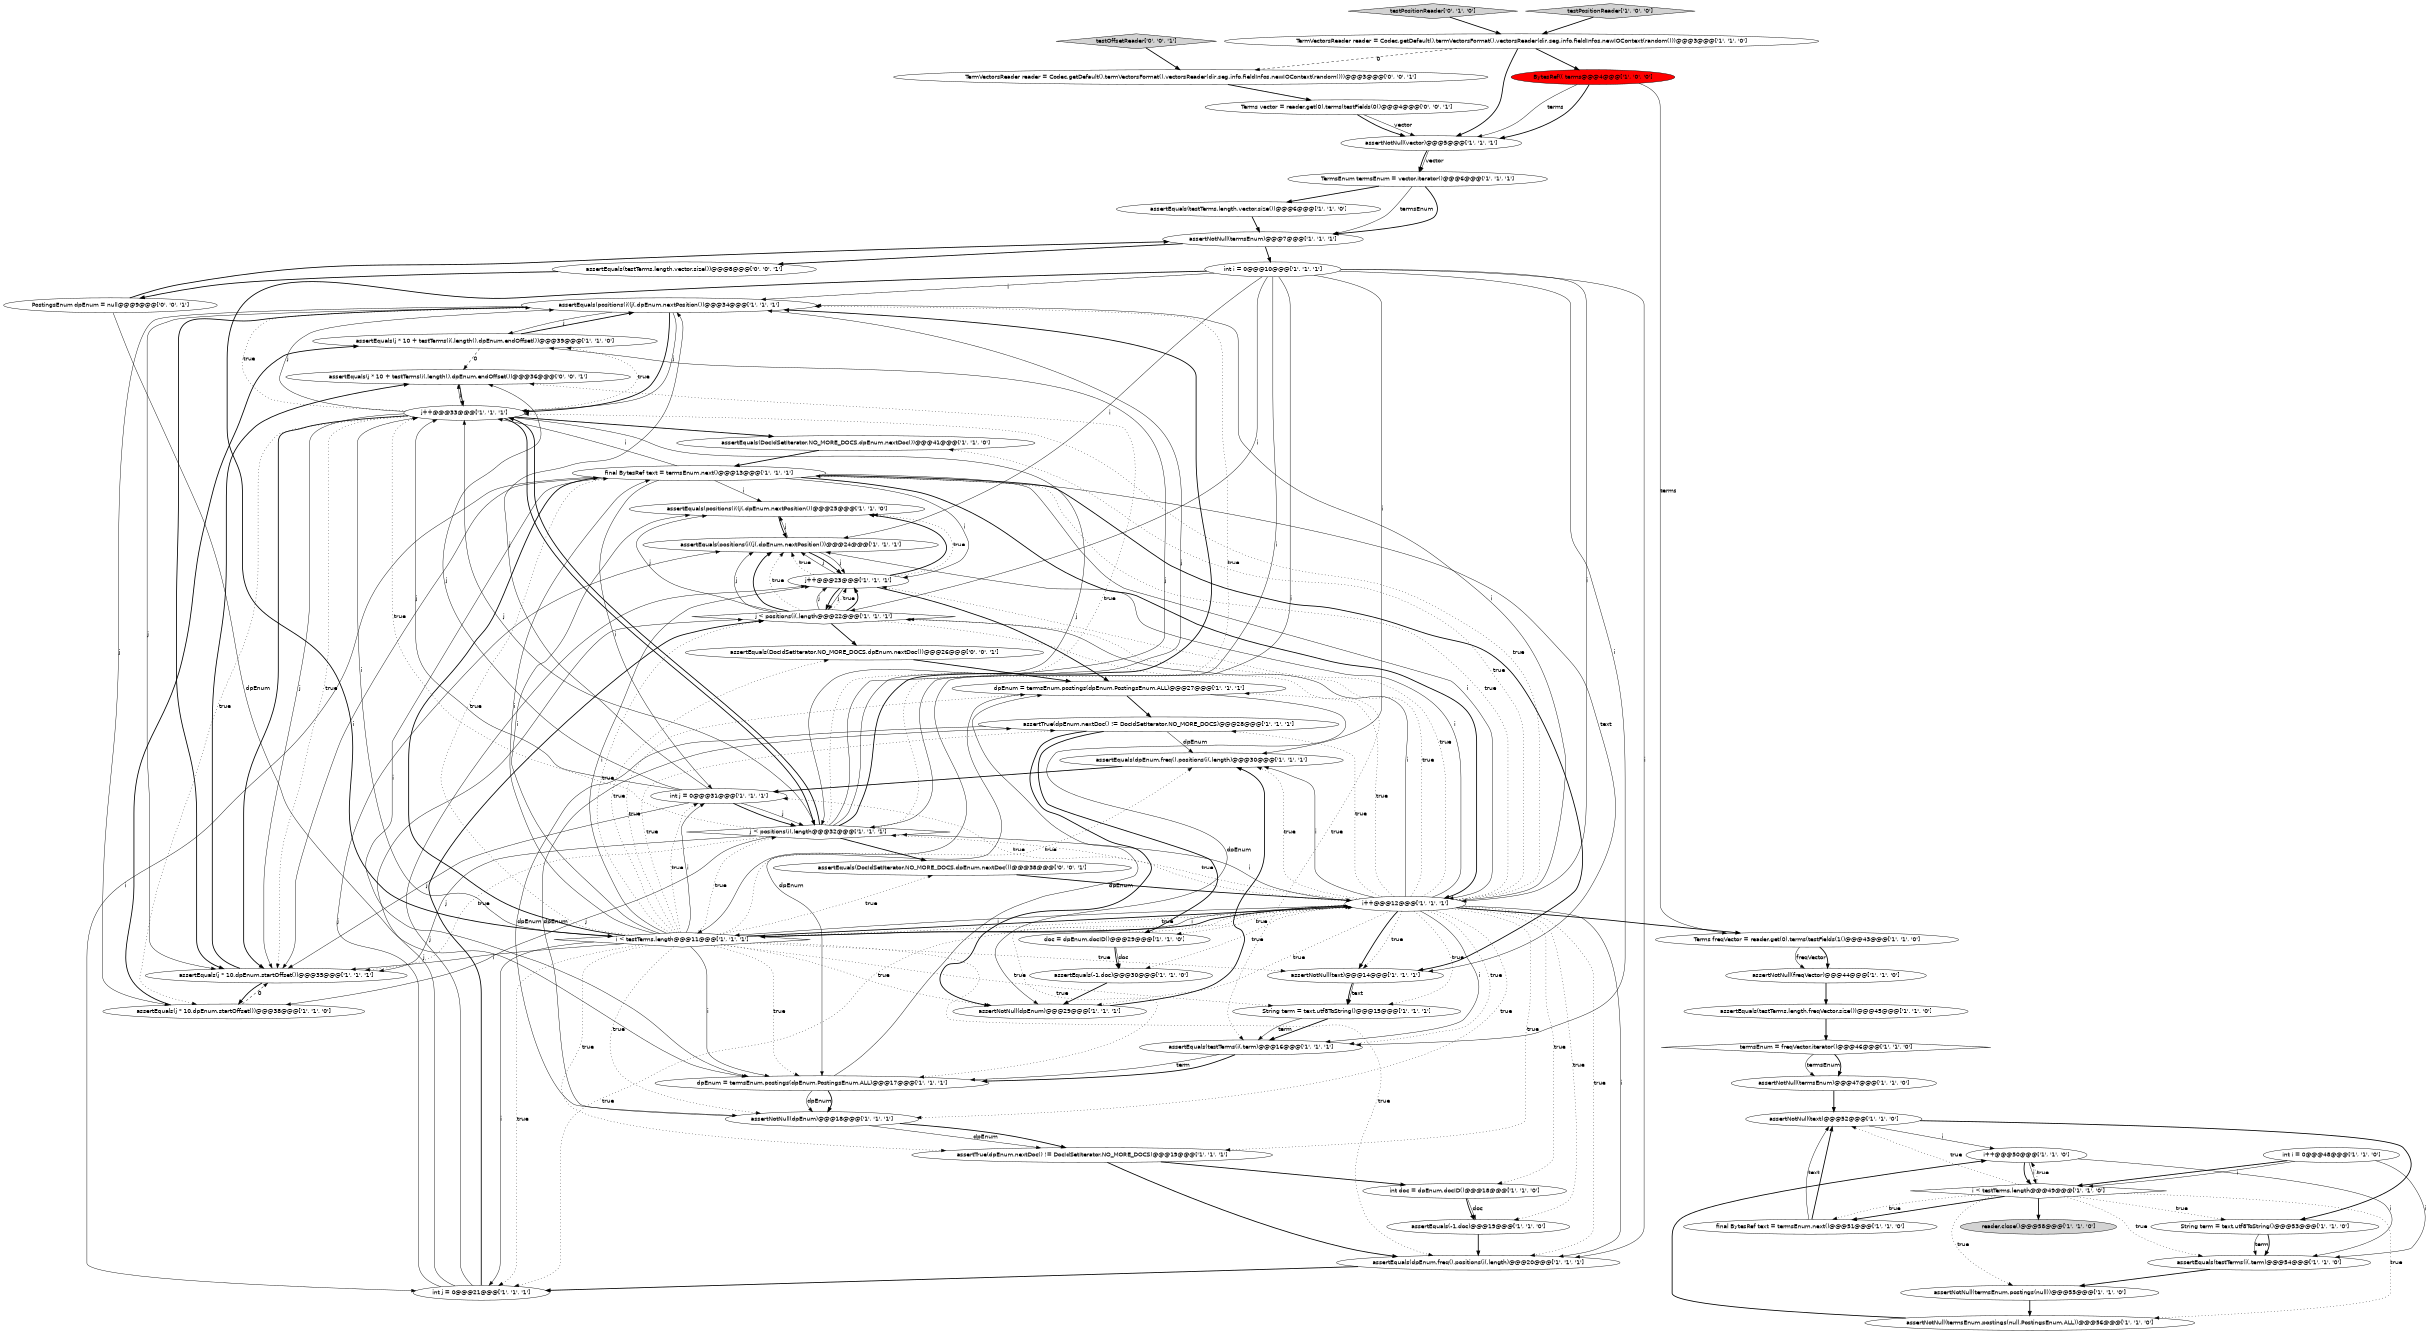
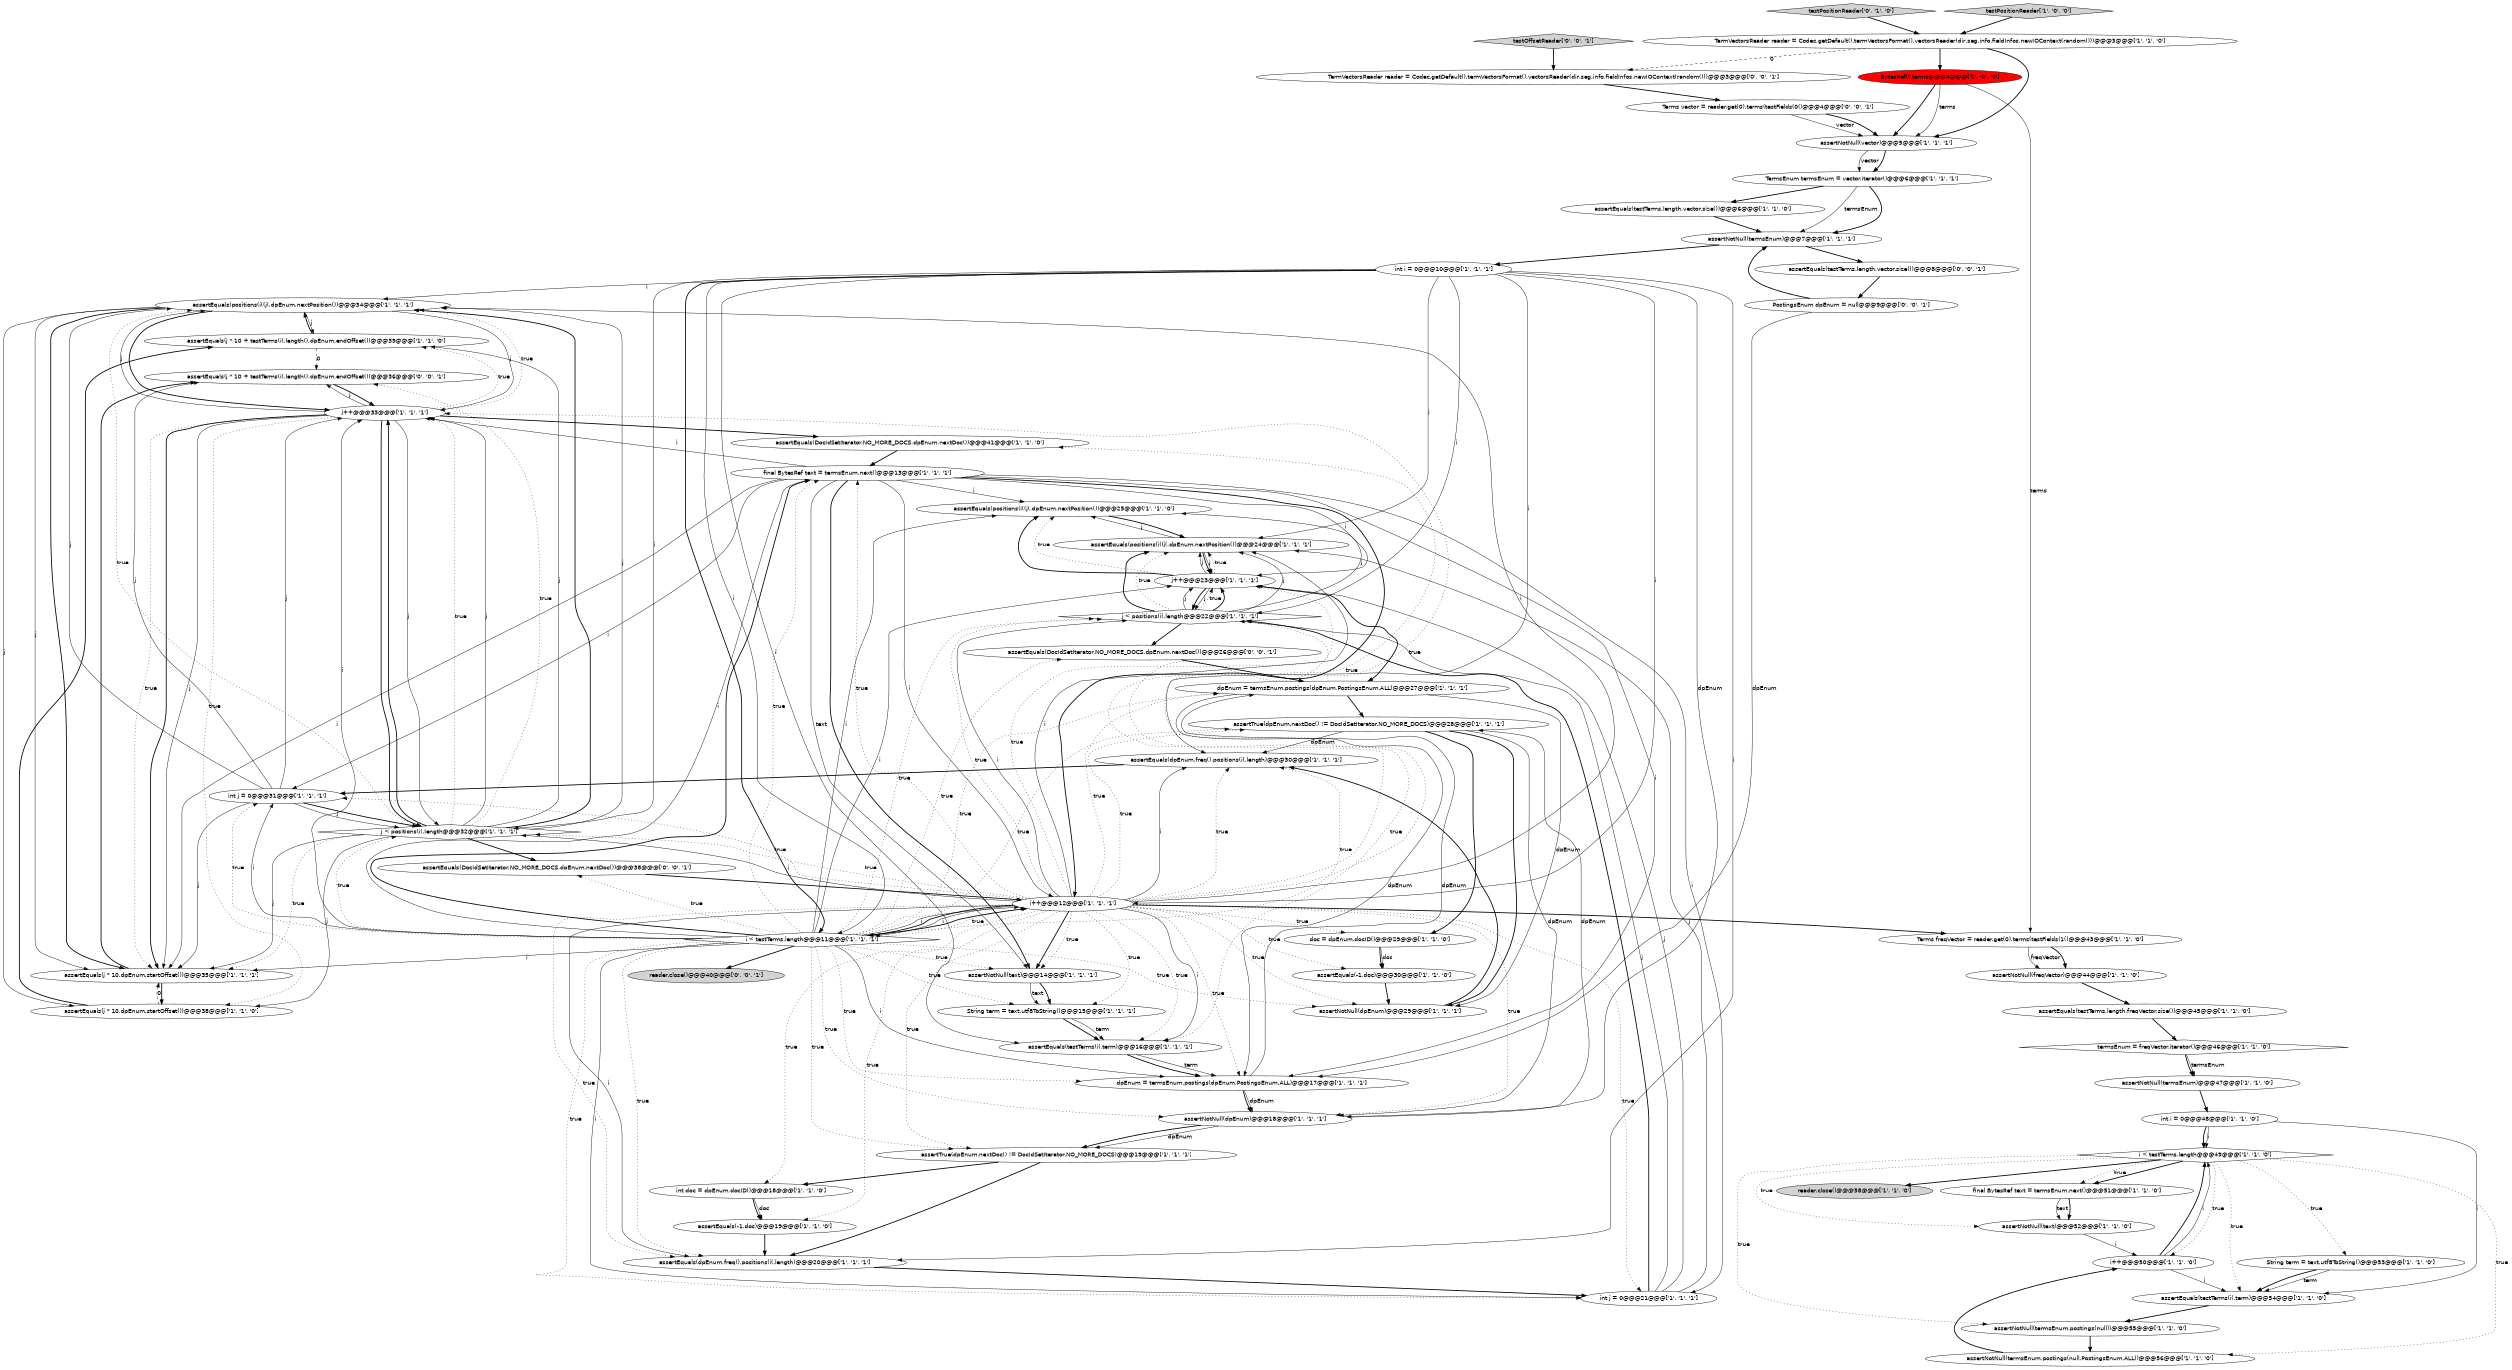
none -> (1705, 750)
none -> (706, 976)
(1834, 1099) -> (2203, 1099)
(2234, 1130) -> none
